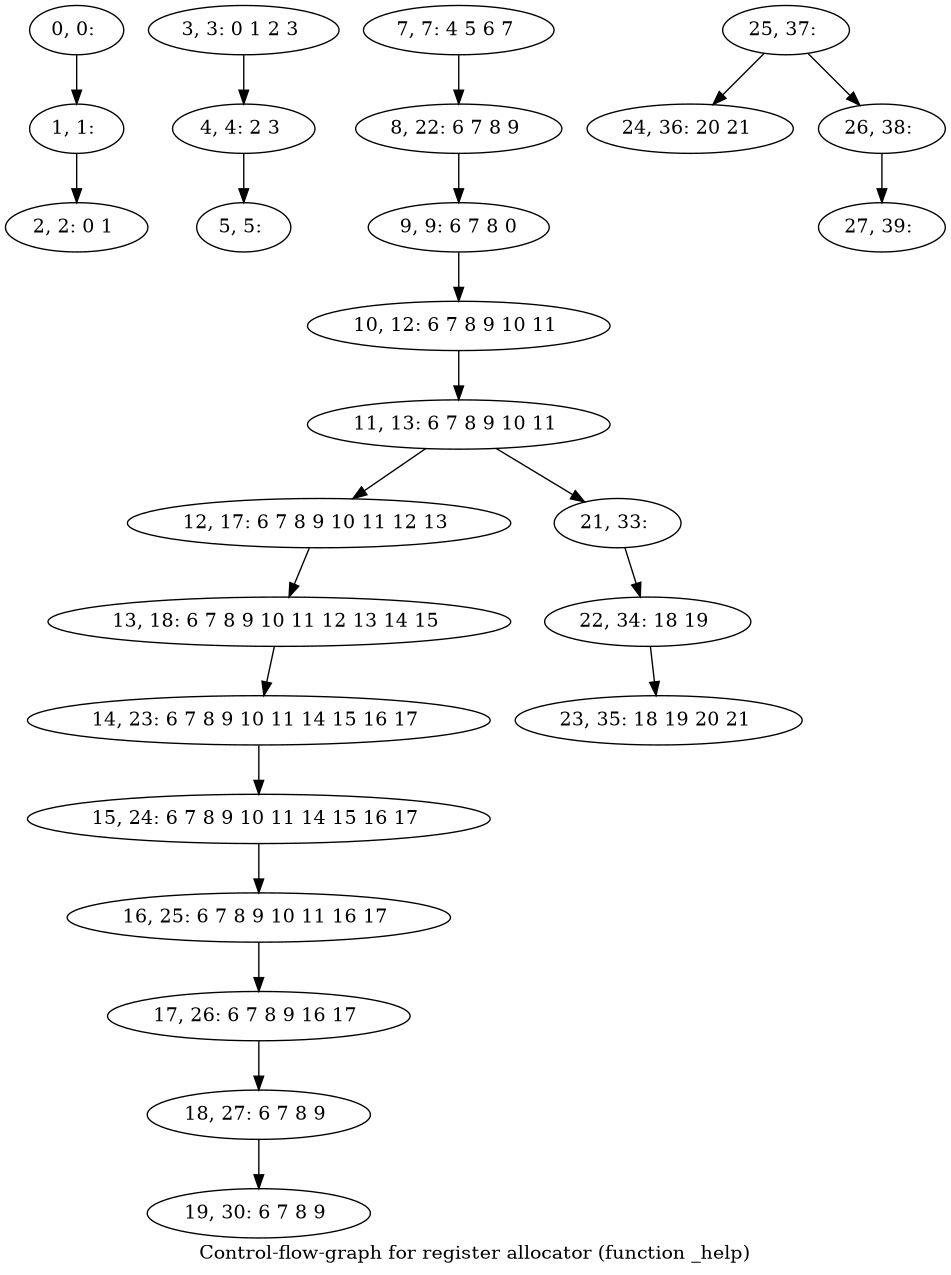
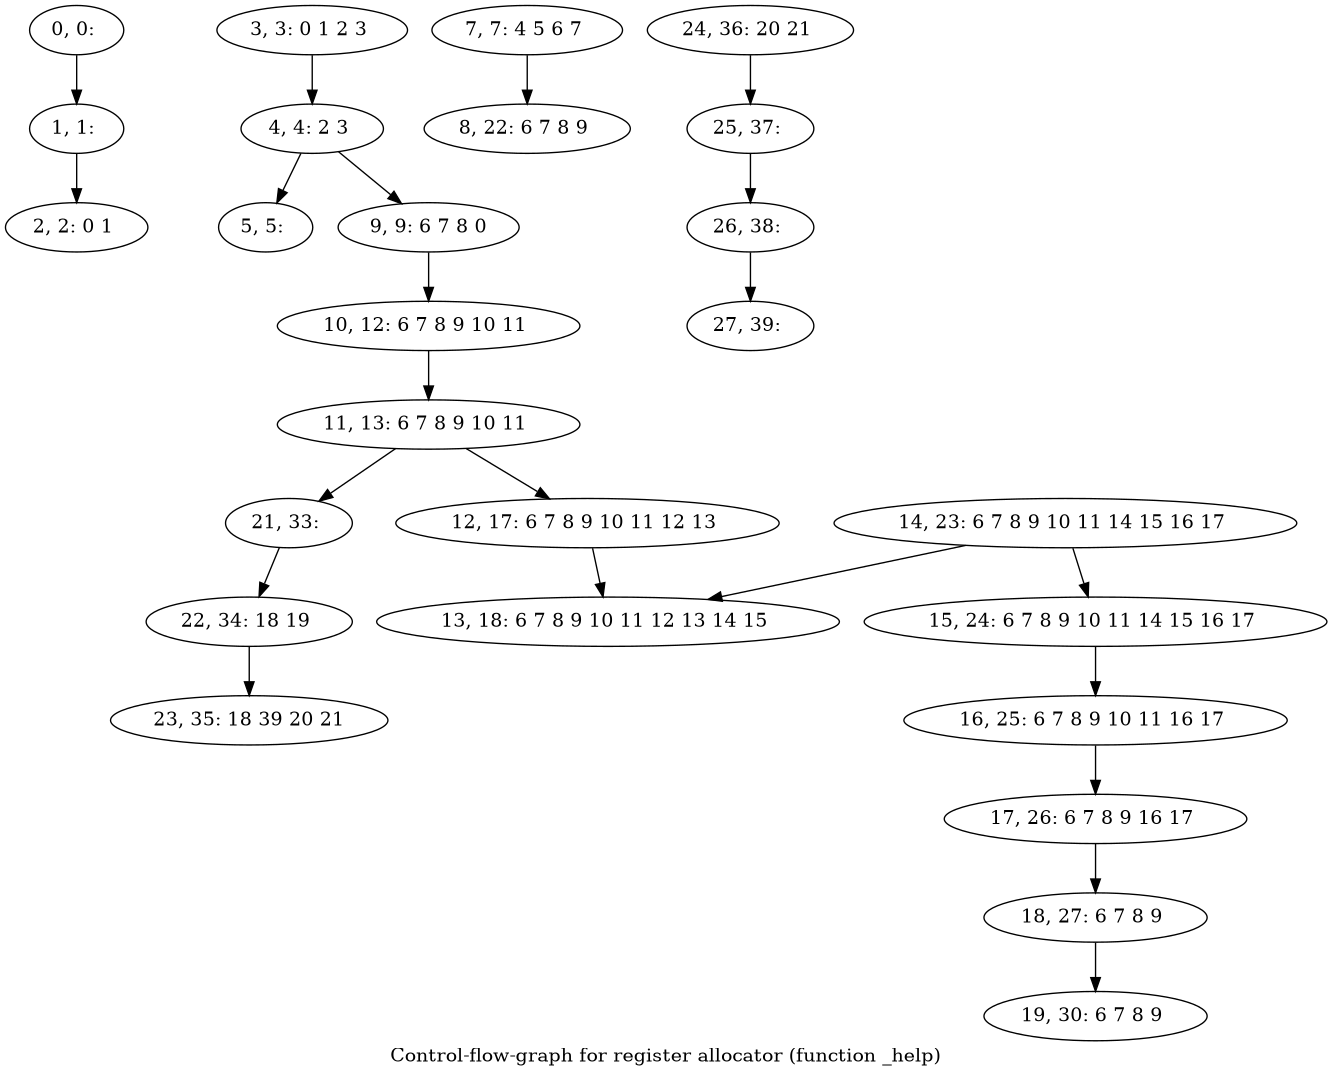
(743, 74) -> (750, 73)
(459, 171) -> (365, 173)
(271, 664) -> (844, 571)
(659, 720) -> (249, 720)
